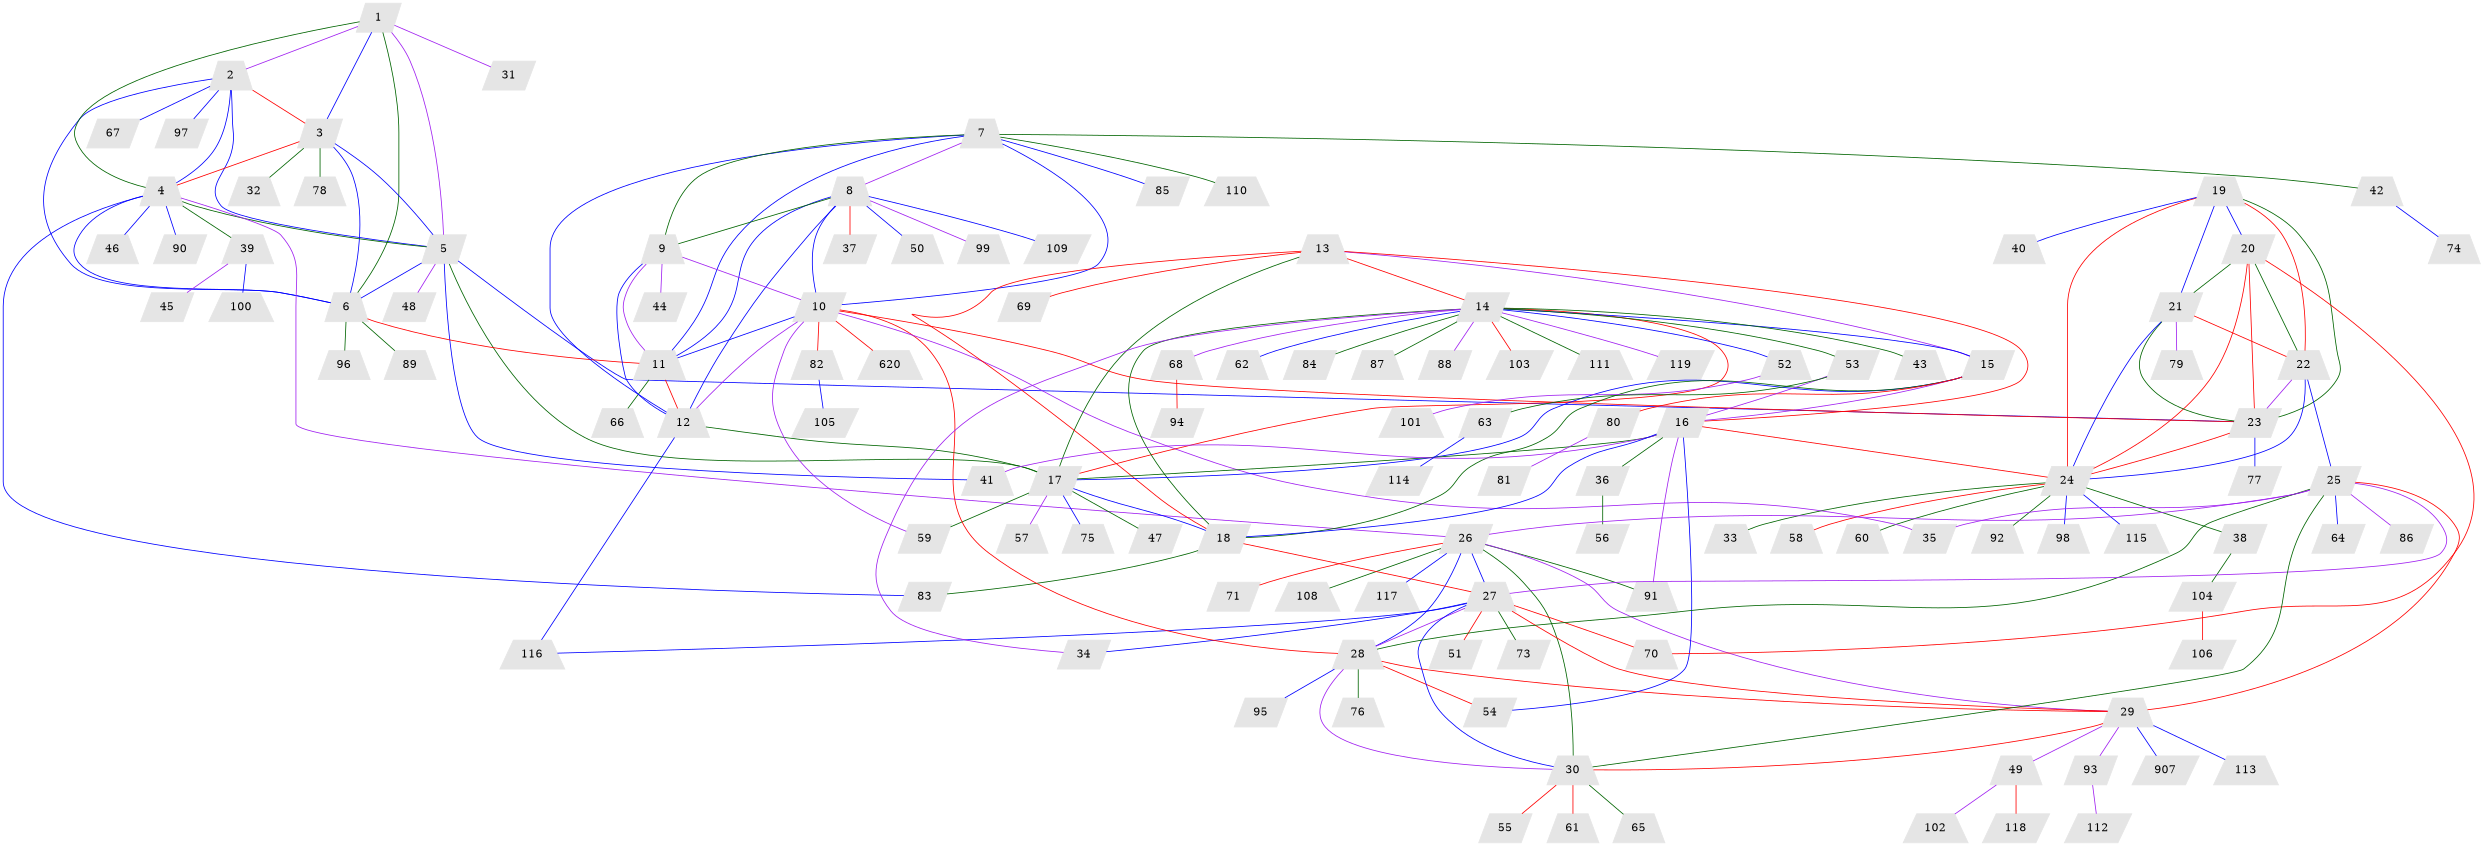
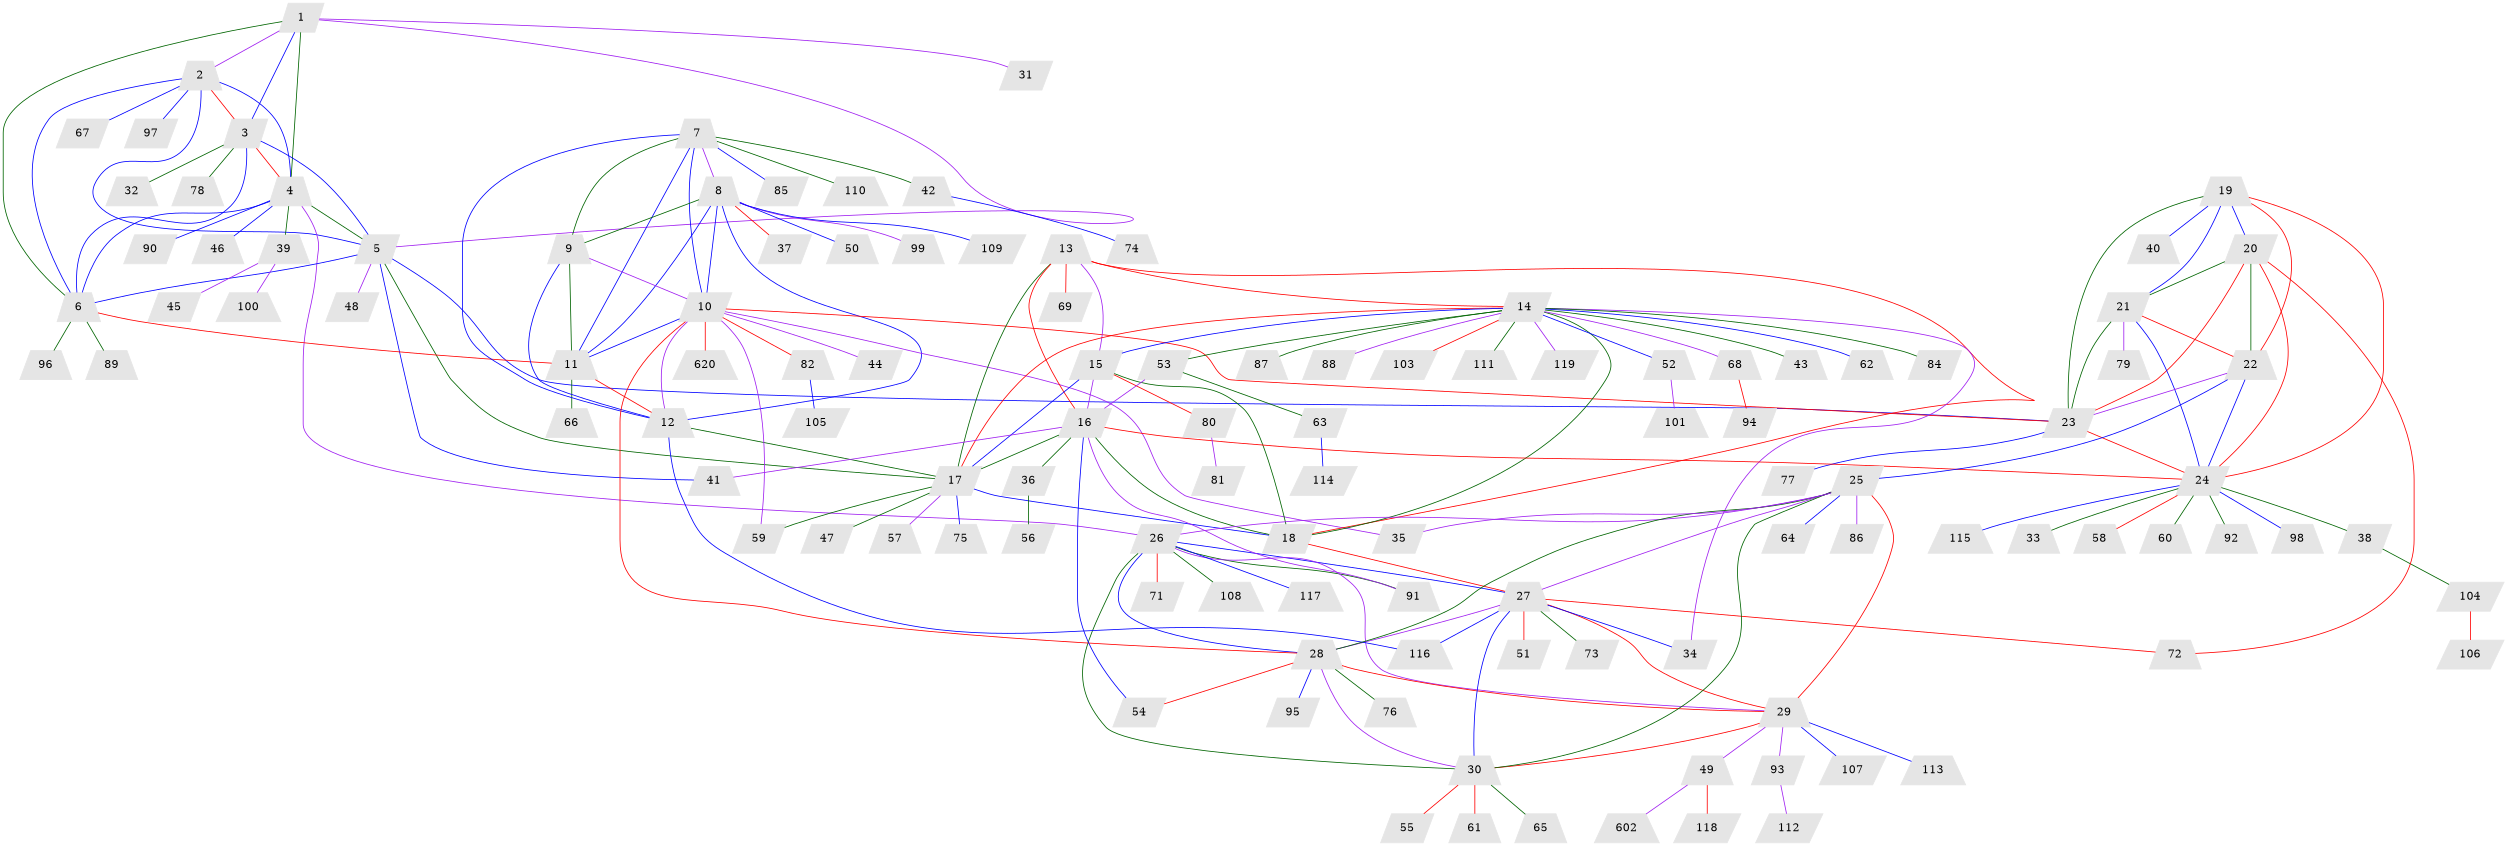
(244, 278) -> (266, 278)
(661, 278) -> (791, 334)
(623, 307) -> (571, 307)
(1461, 515) -> (1172, 503)
(925, 597) -> none
(1652, 655) -> (2175, 655)
(2166, 770) -> (1853, 770)
(1936, 828) -> (1627, 828)
